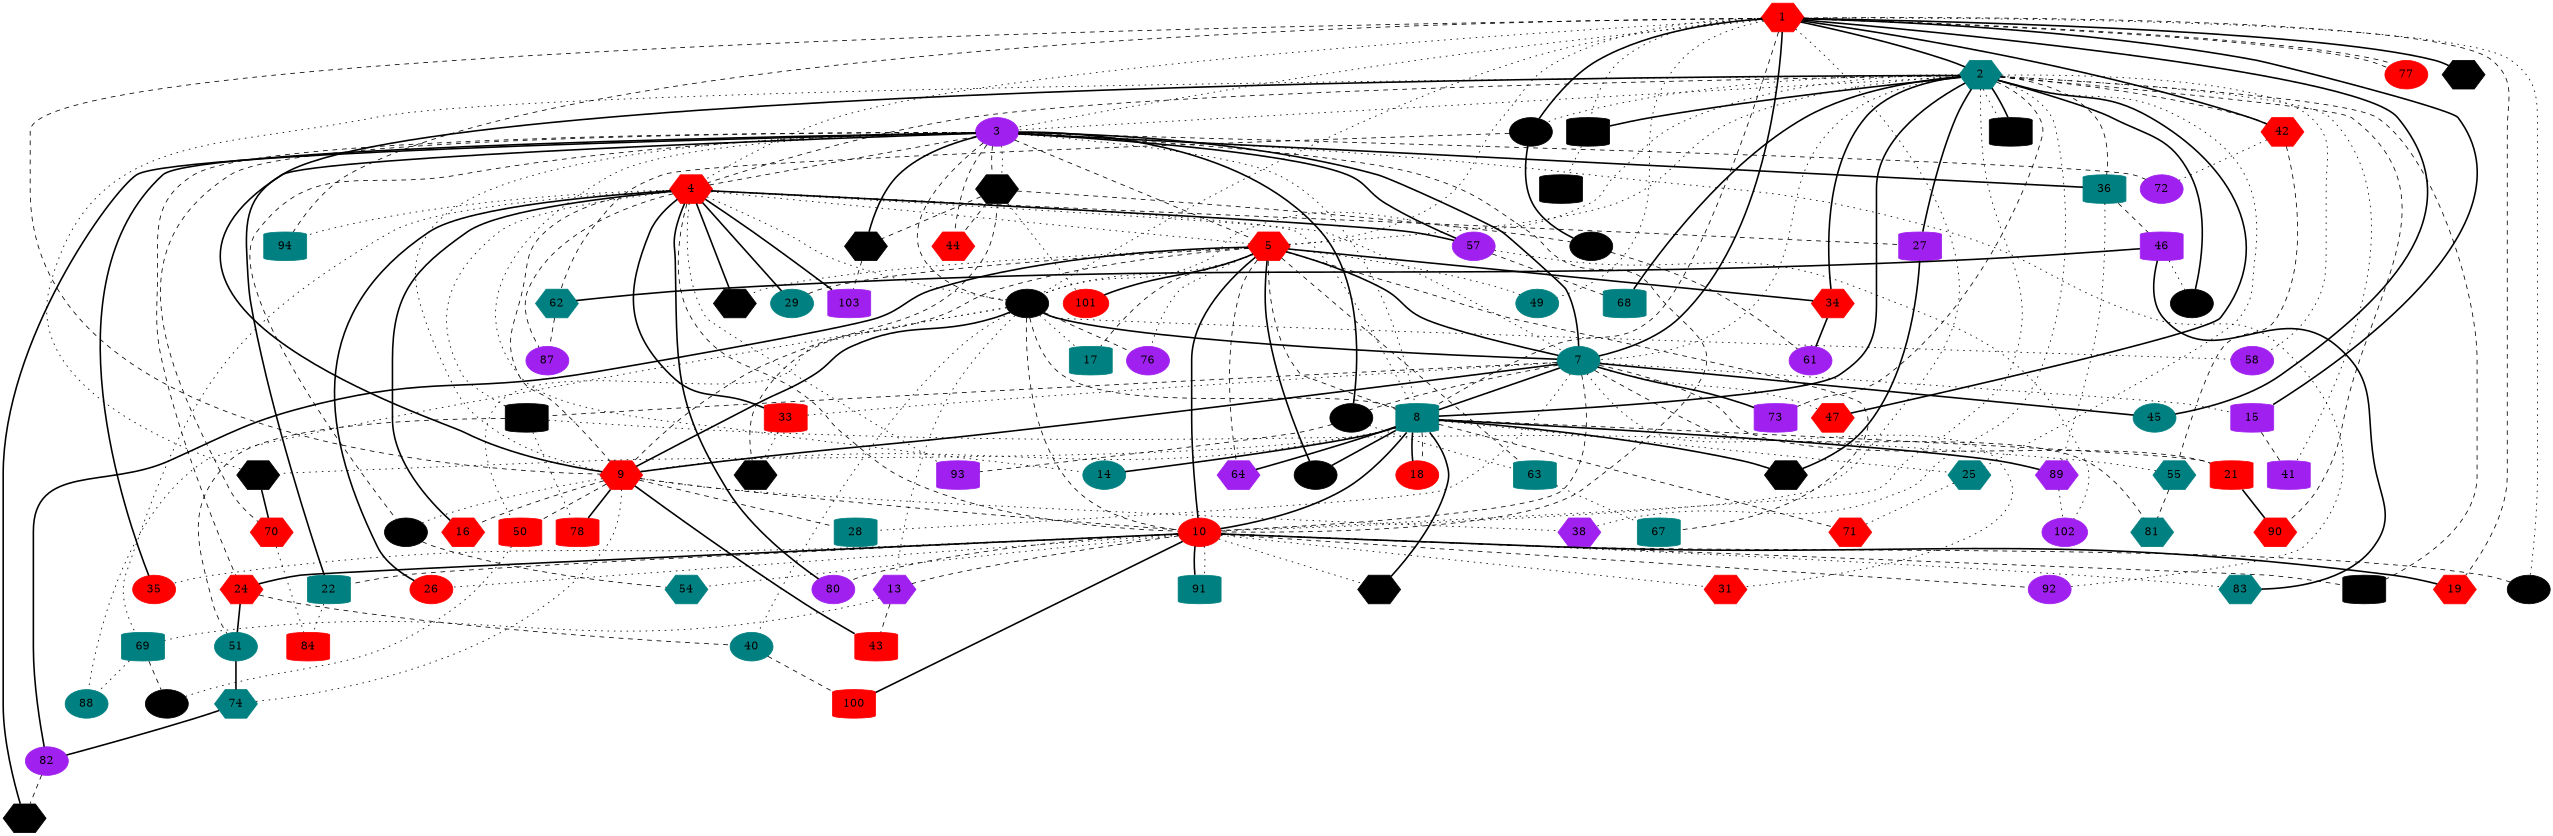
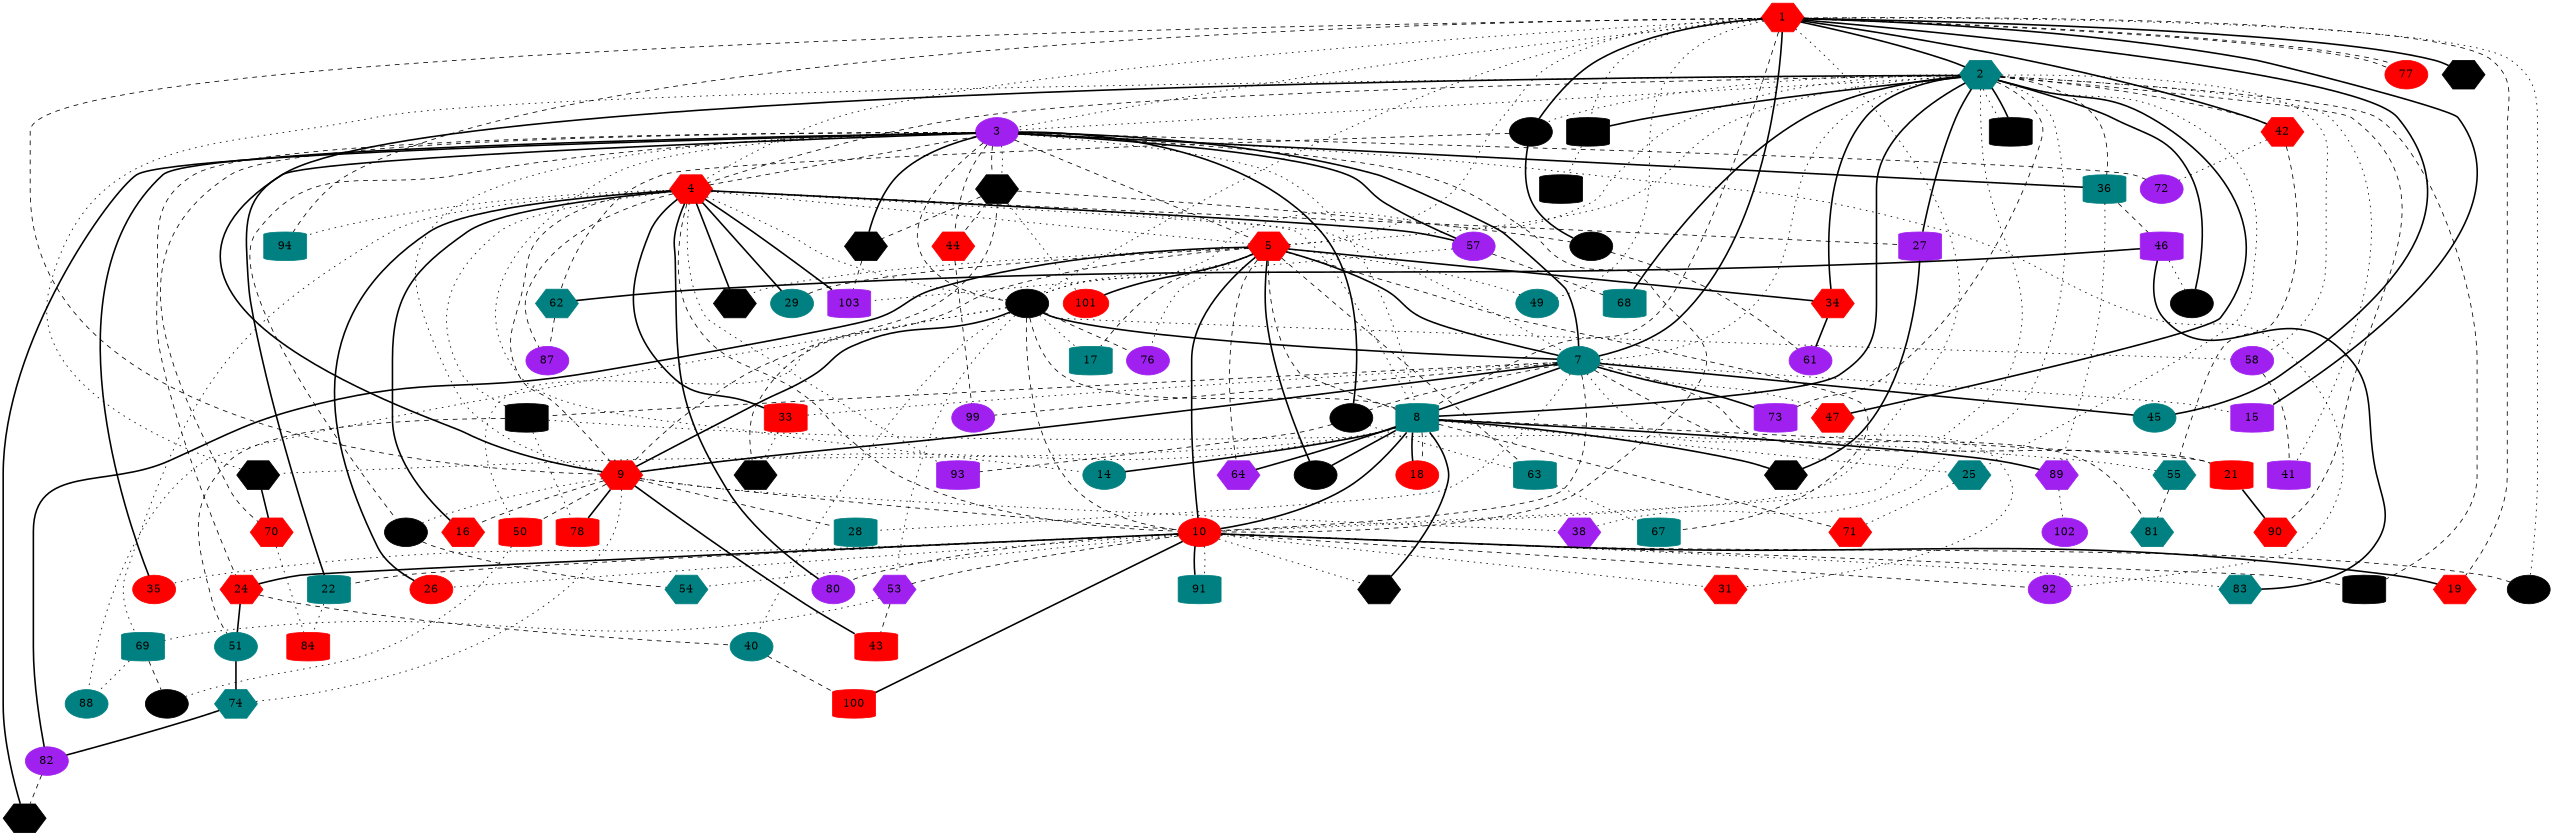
(1853, 286) -> (1278, 264)
none -> (973, 418)
(2271, 447) -> (2284, 414)
(895, 589) -> (895, 589)
